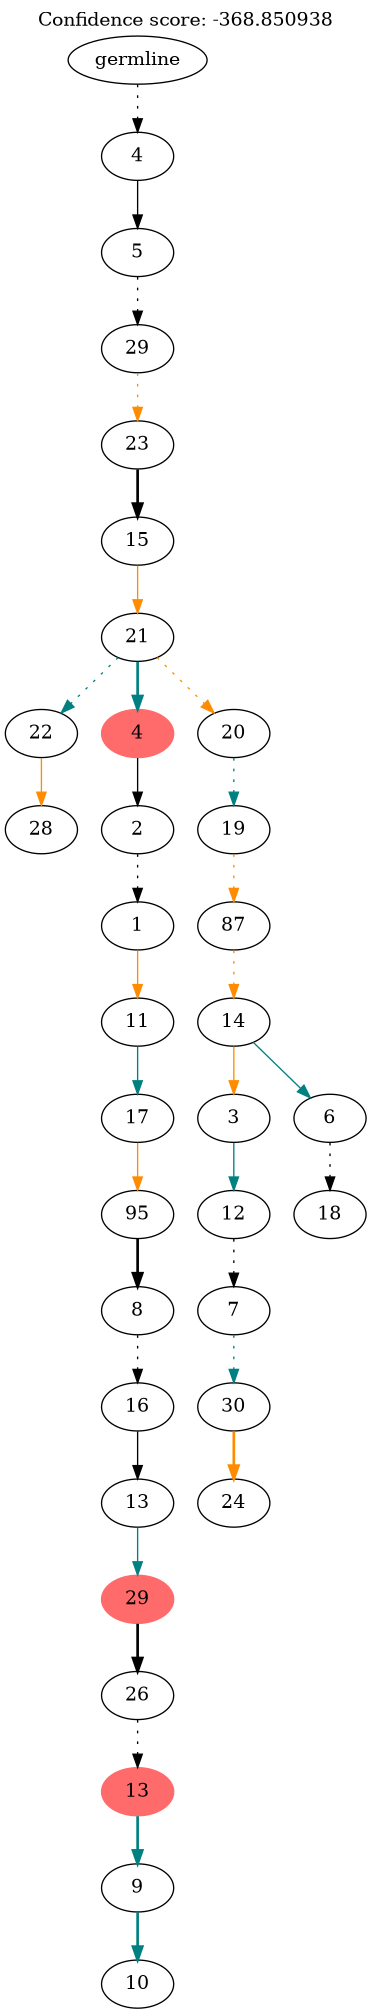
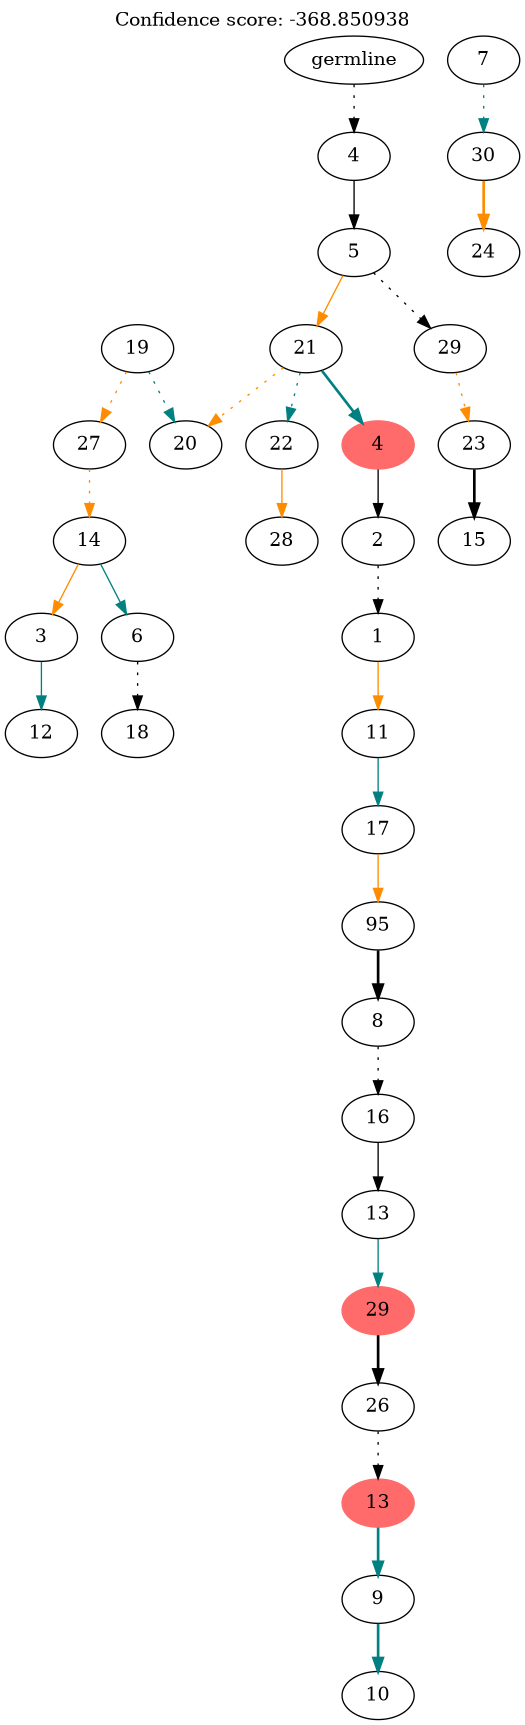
(138, 583) -> (333, 295)
(234, 775) -> (159, 391)
(234, 926) -> (90, 445)
(234, 1256) -> none
